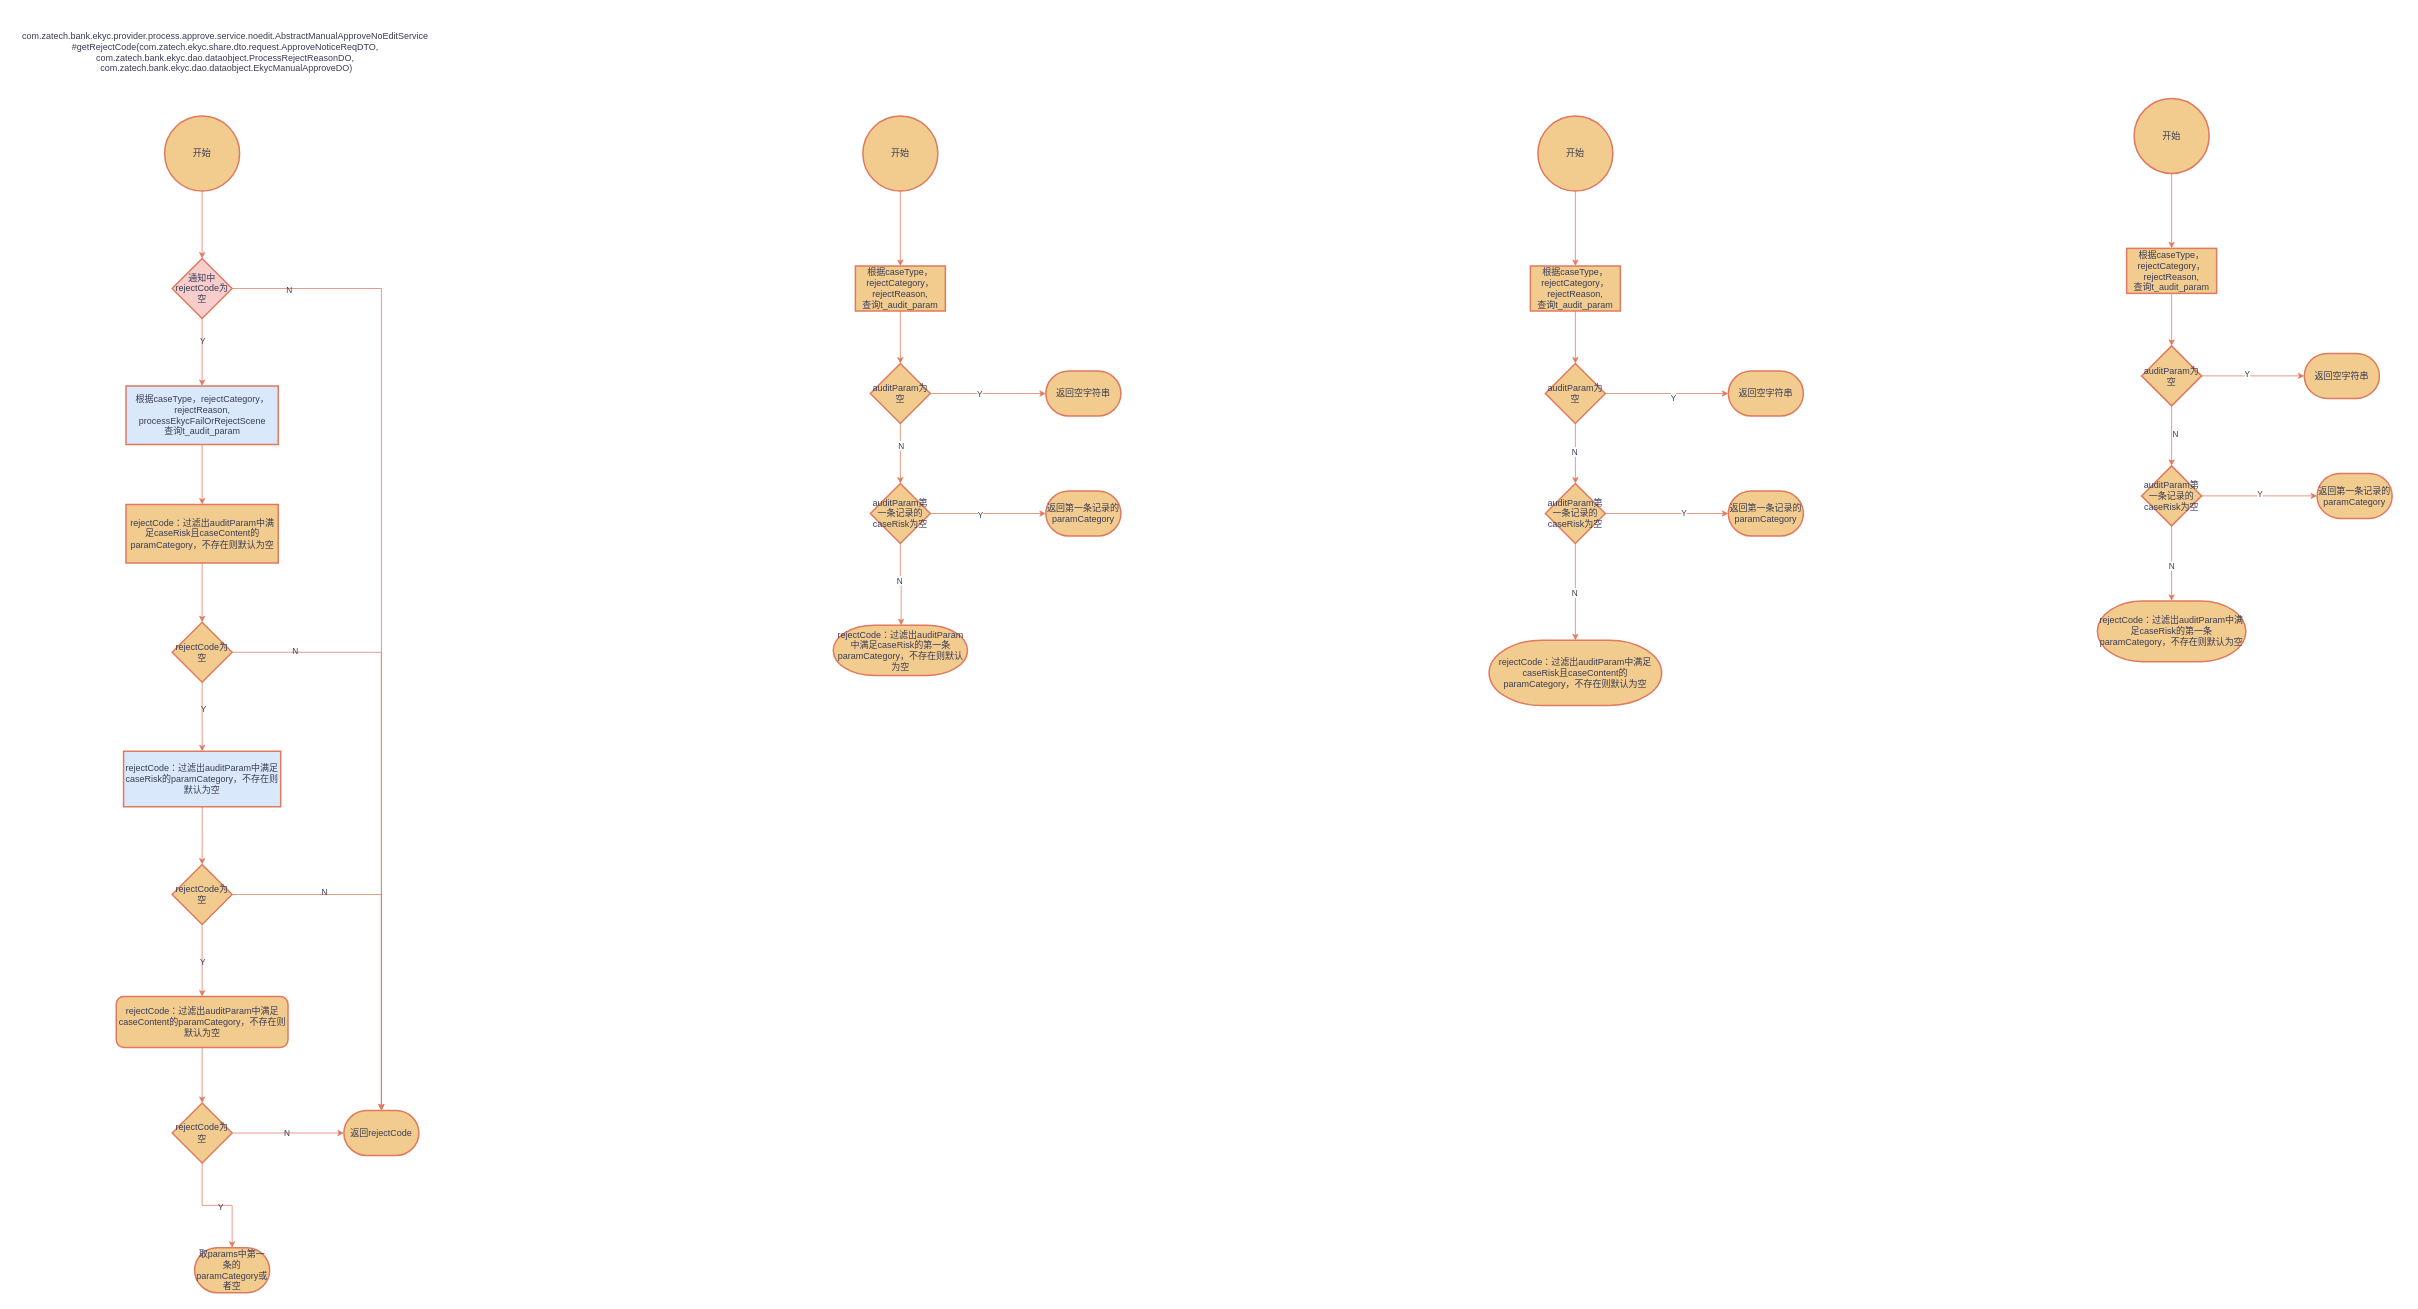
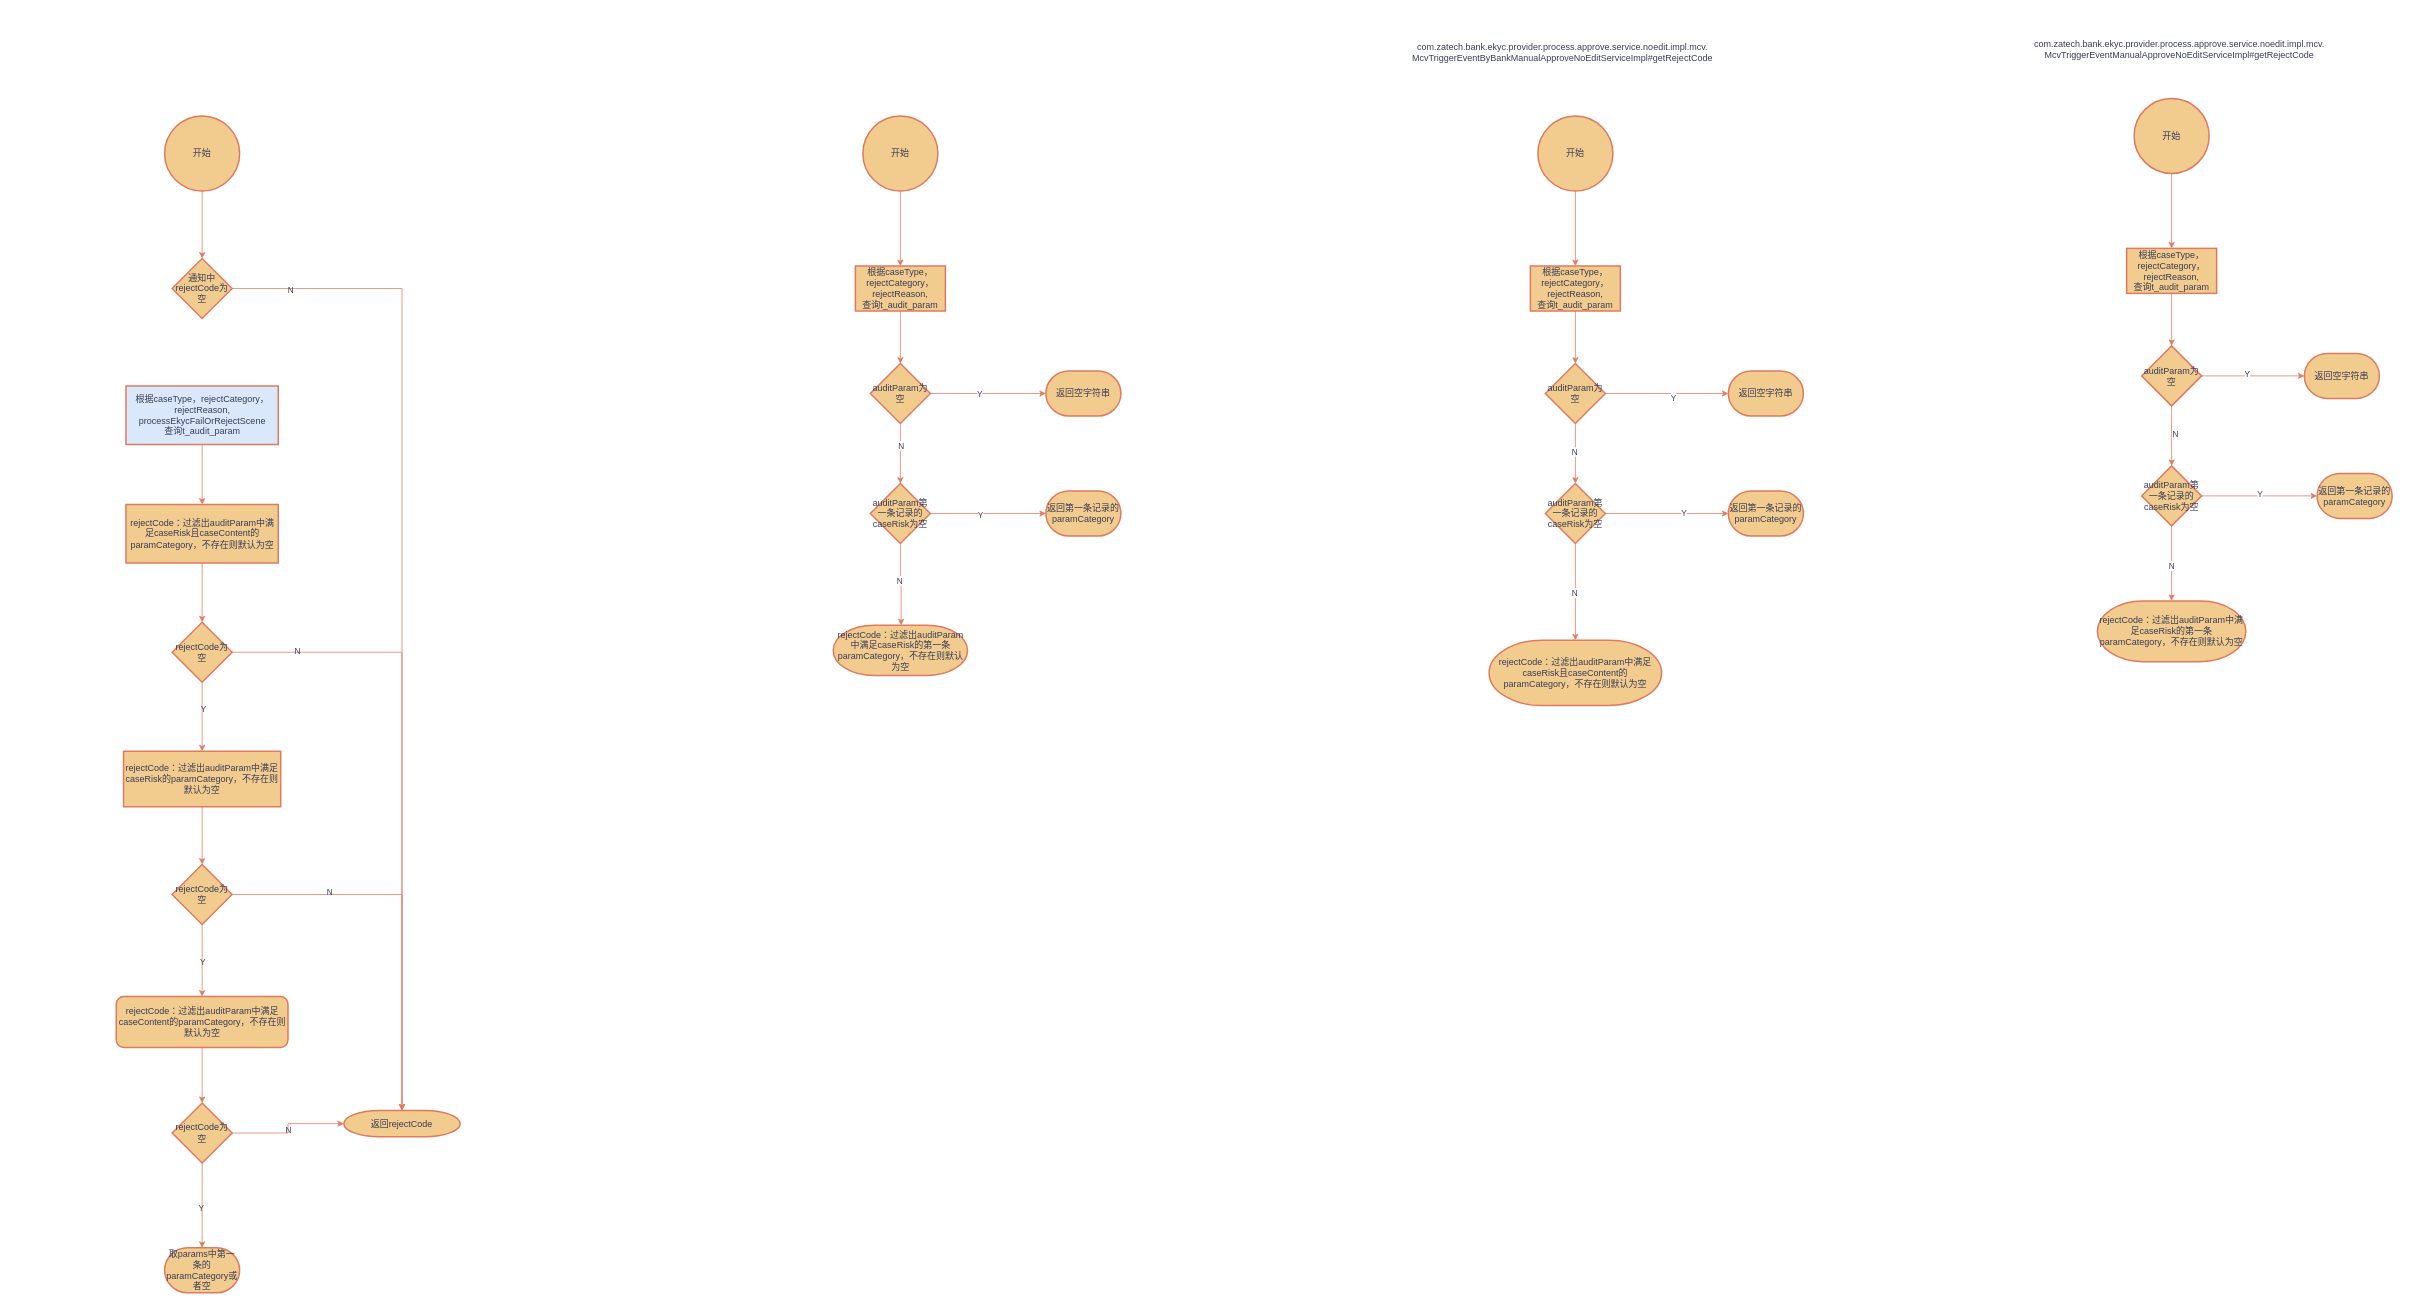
none -> (2180, 49)
(225, 52) -> none
none -> (1563, 52)
(202, 288) -> (202, 288)
(202, 340) -> none
(202, 779) -> (202, 779)
(381, 1133) -> (402, 1124)
(232, 1270) -> (202, 1270)
